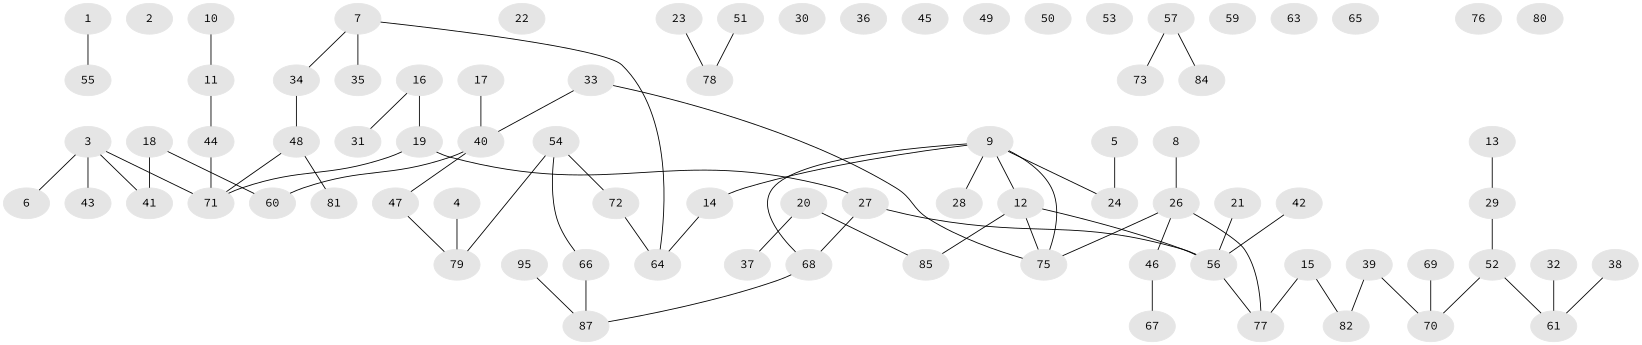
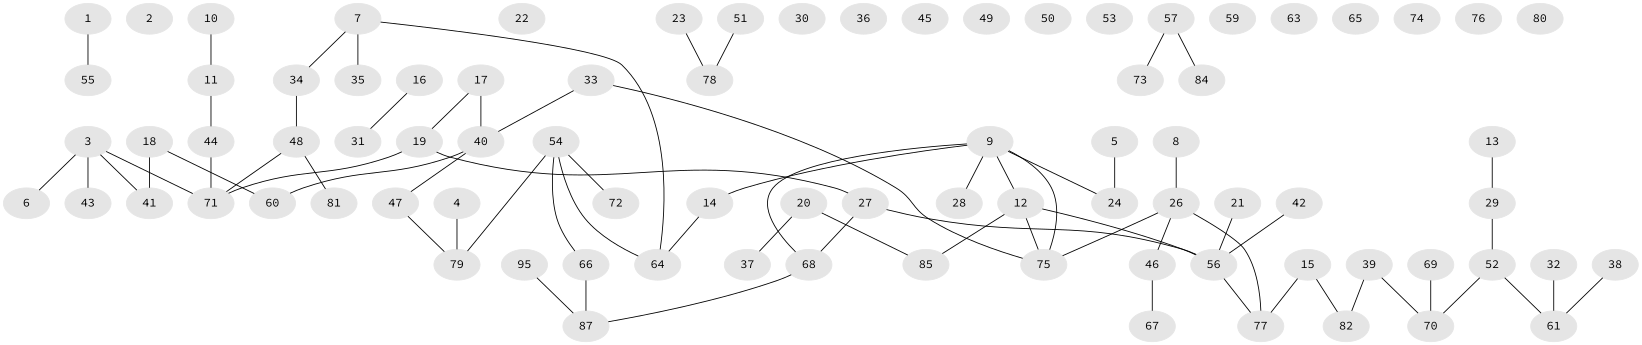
none -> (1417, 19)
(419, 111) -> (450, 111)
(637, 234) -> (585, 218)
